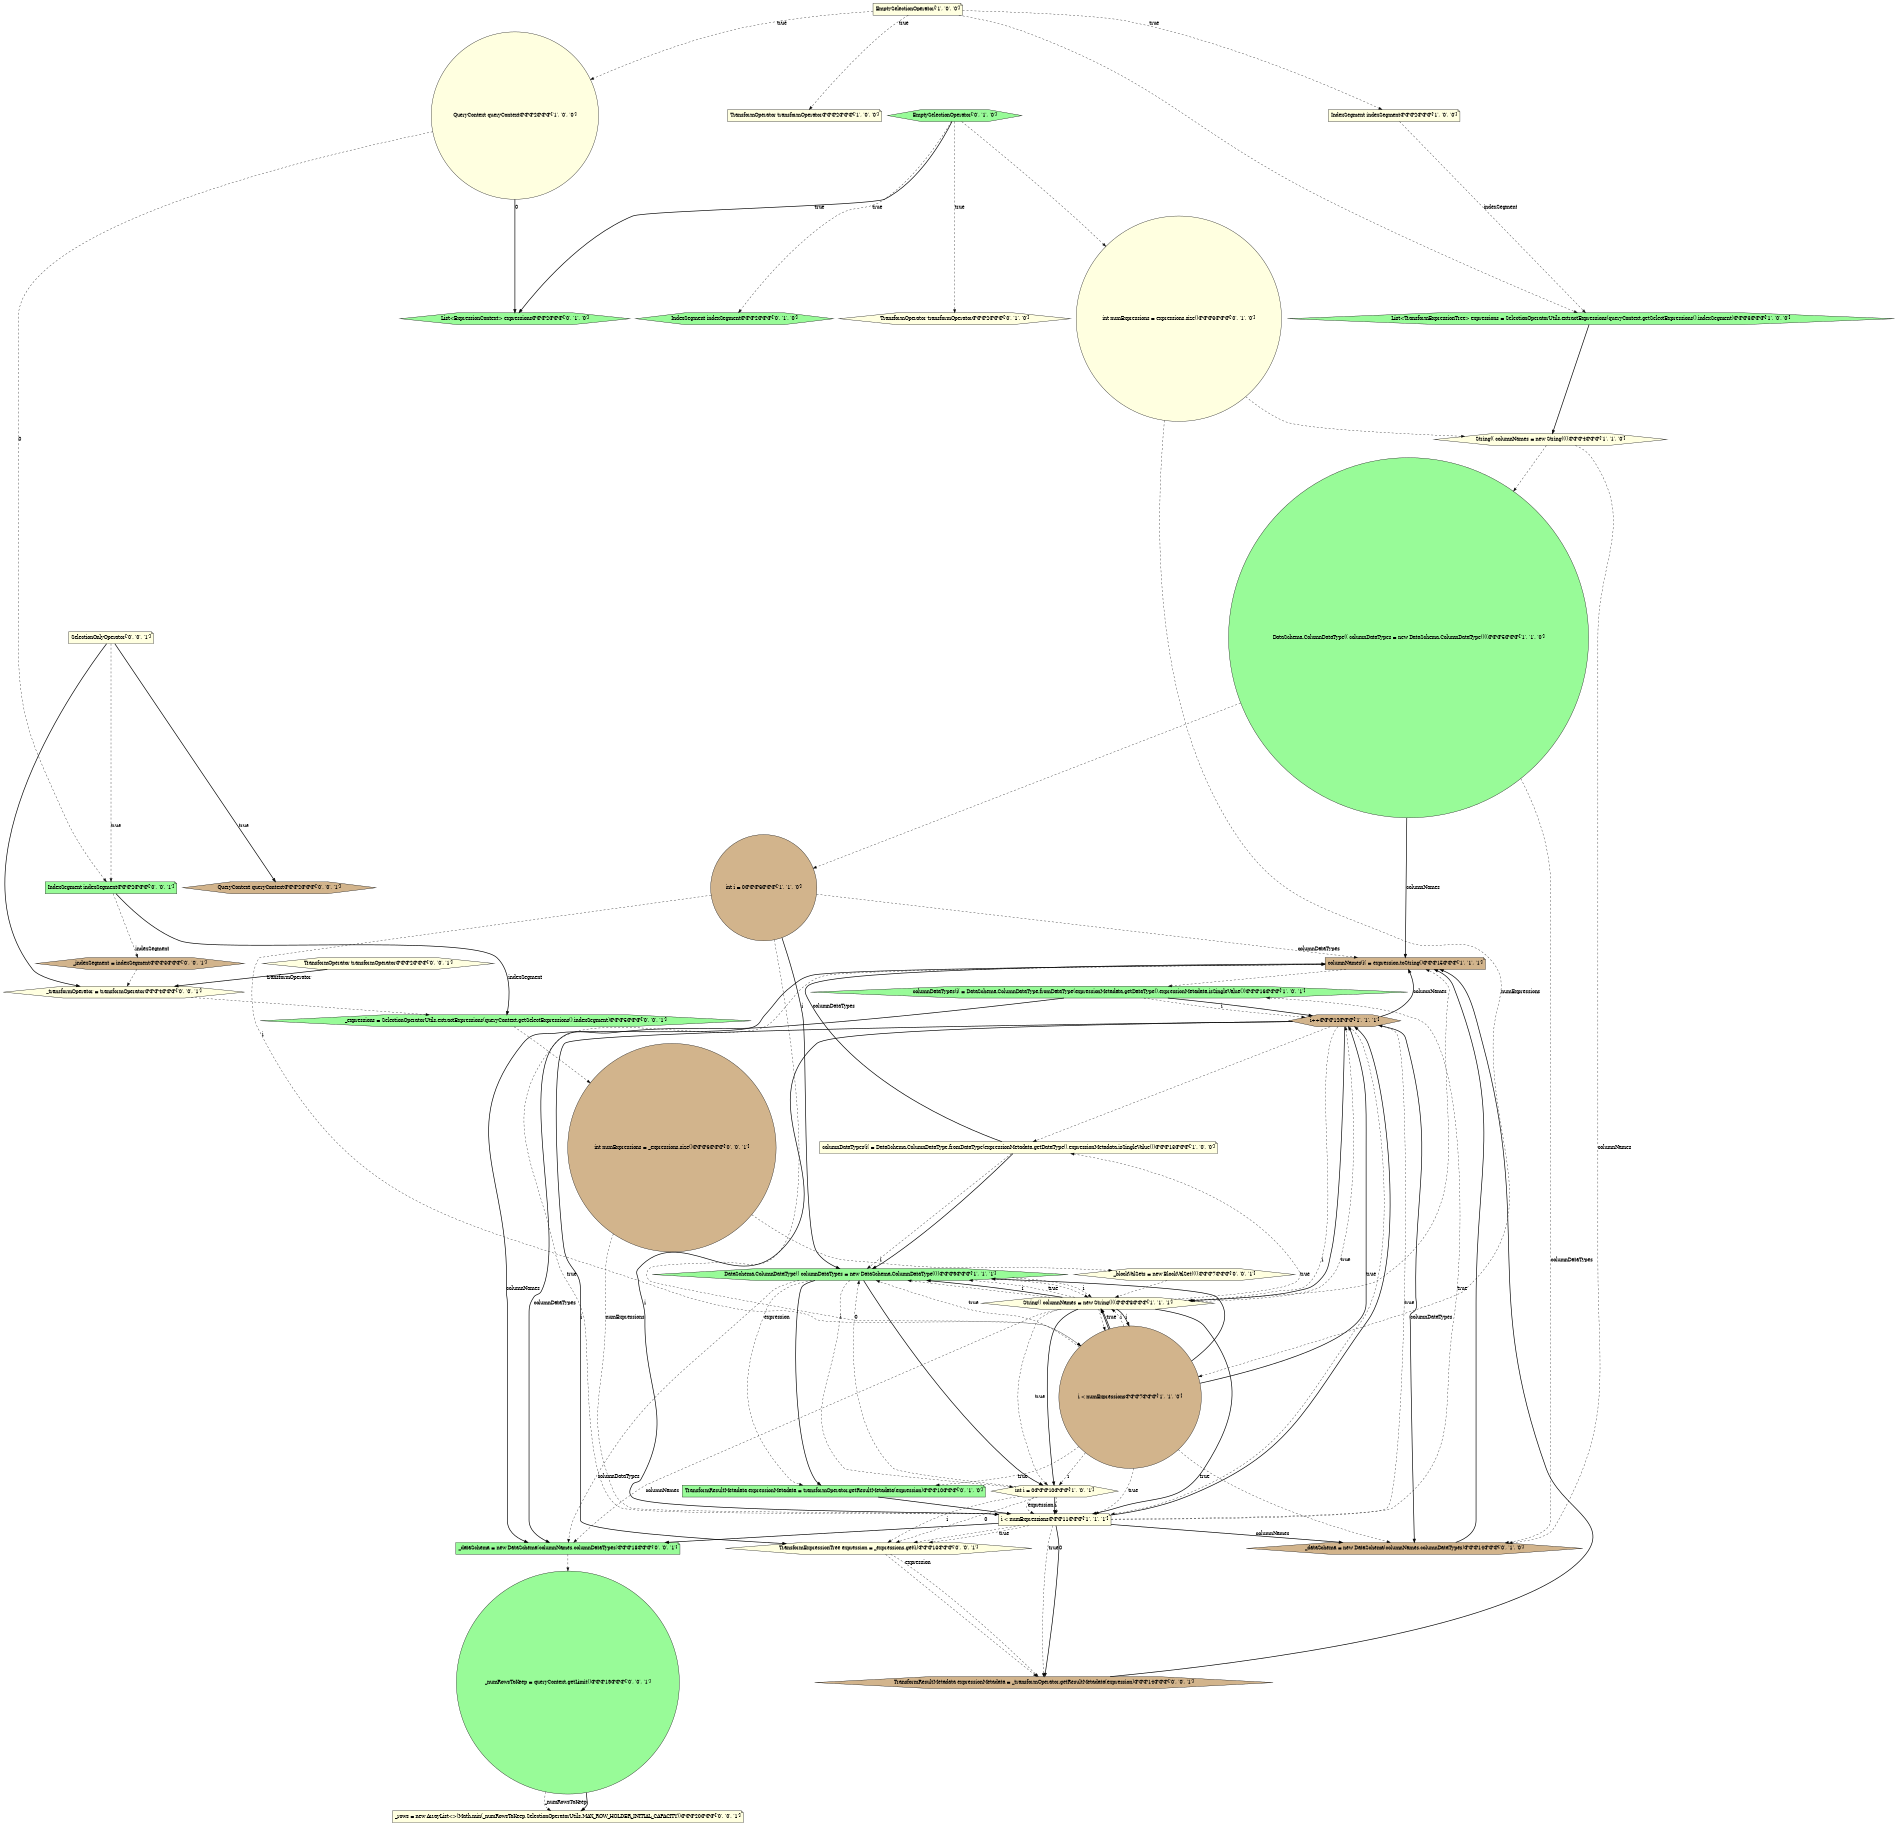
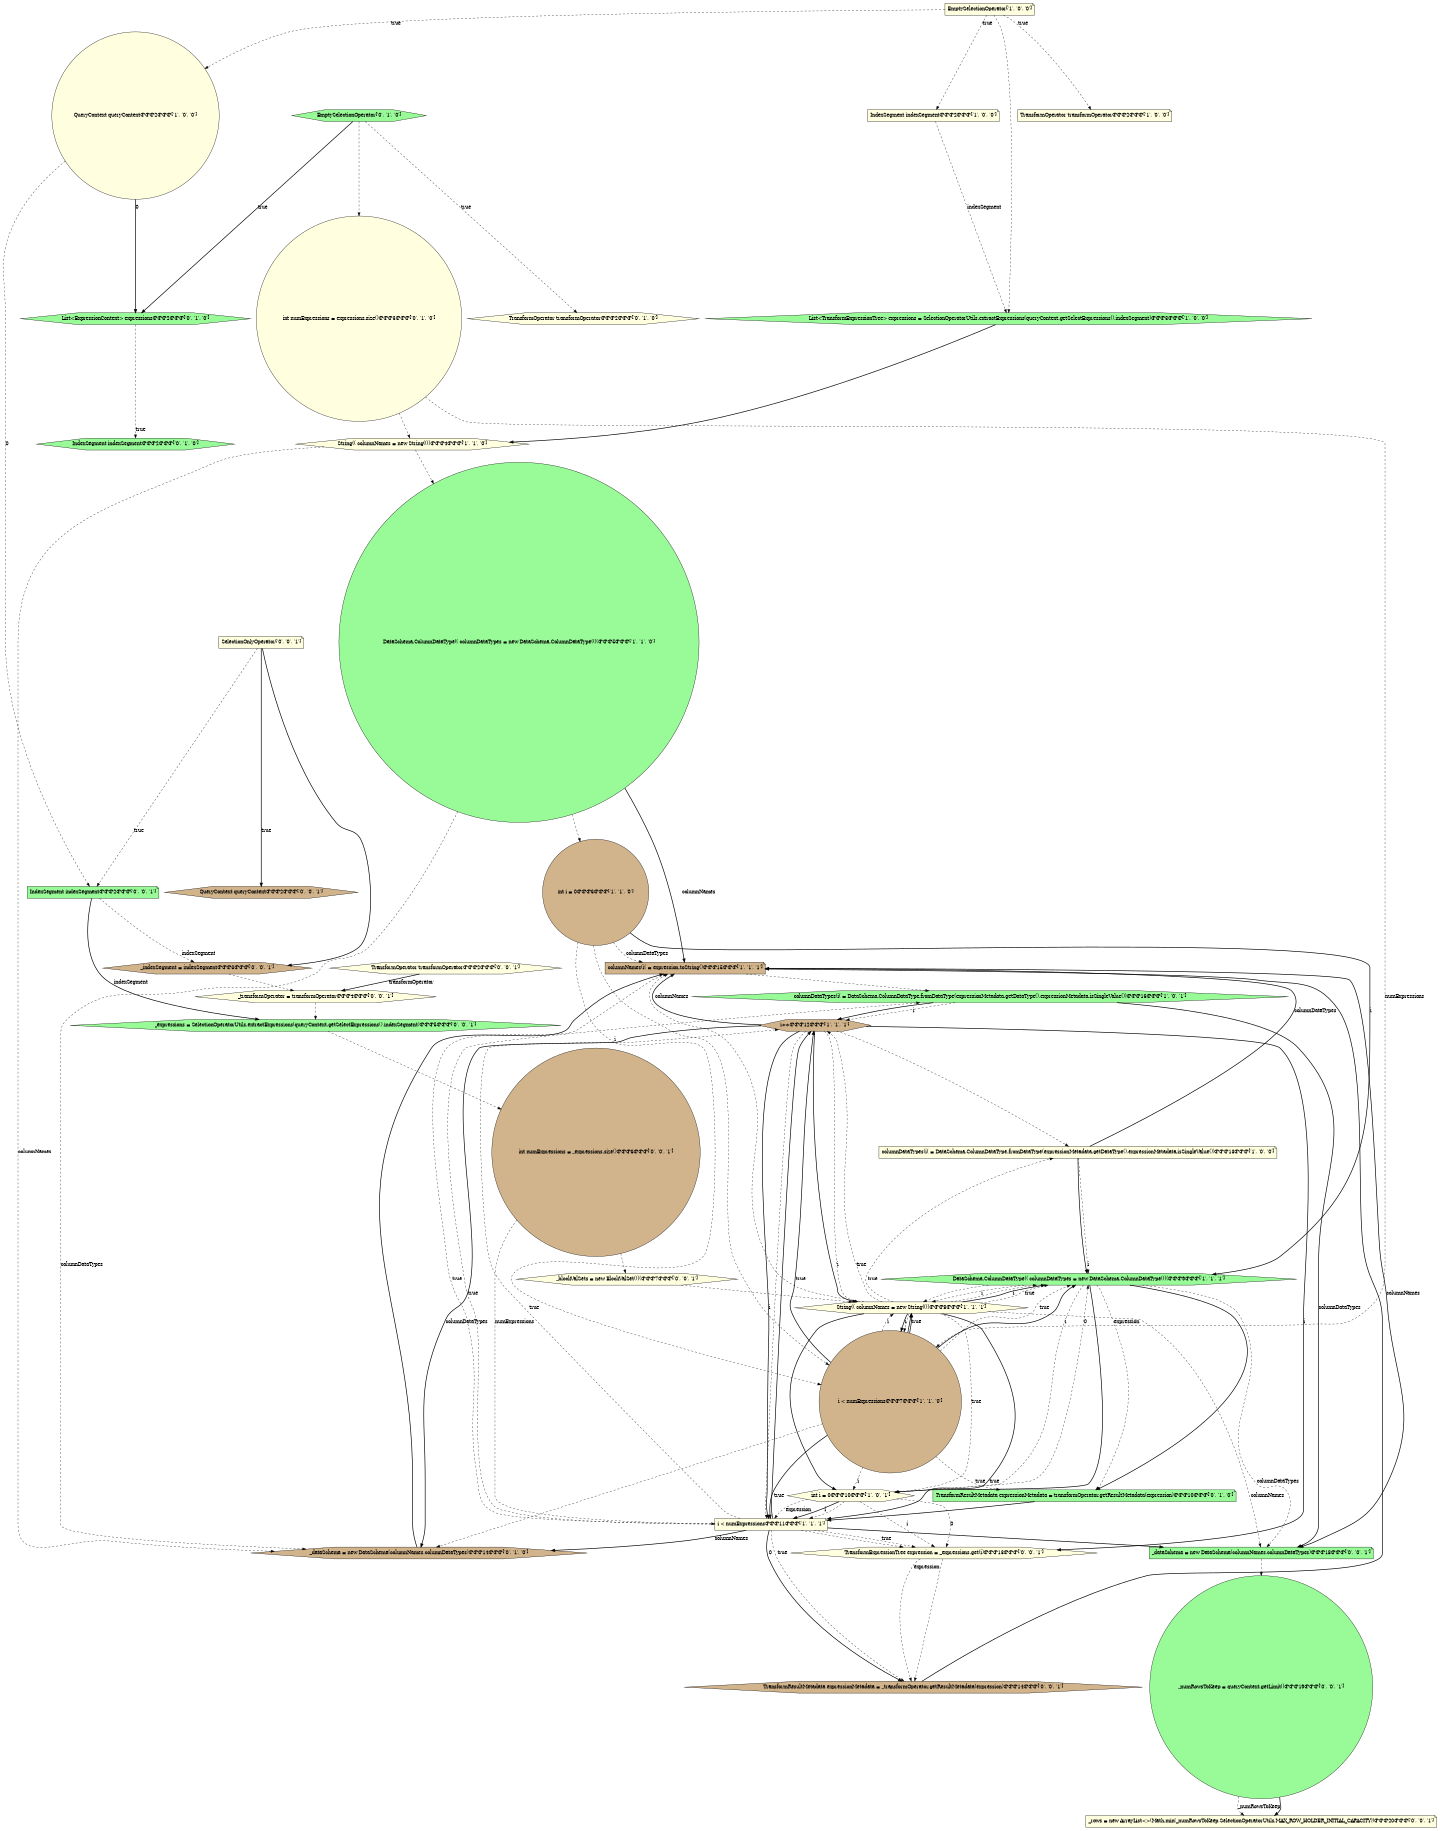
(845, 212) -> (136, 380)
(14, 822) -> (345, 829)
(1122, 1496) -> (789, 1469)
